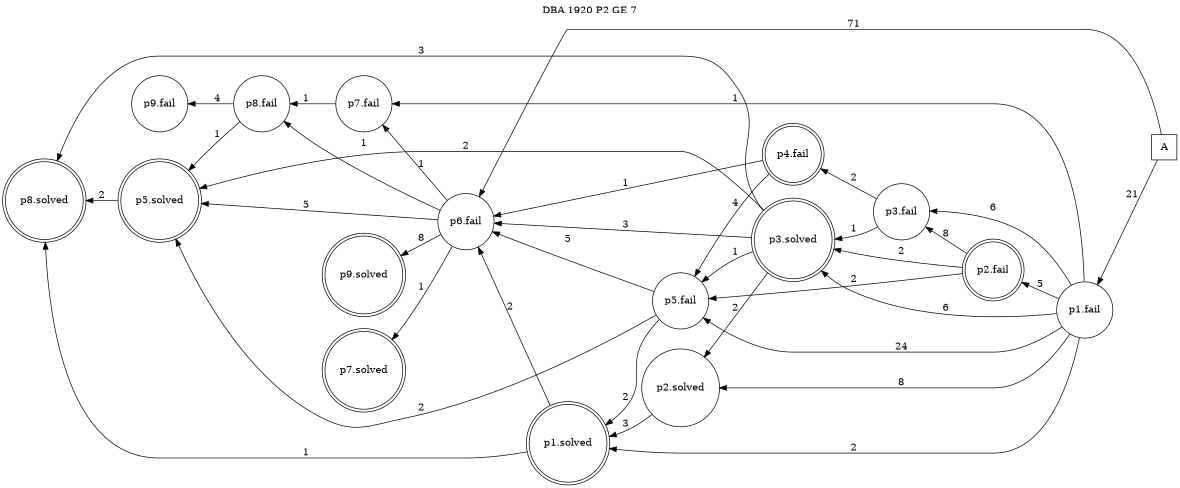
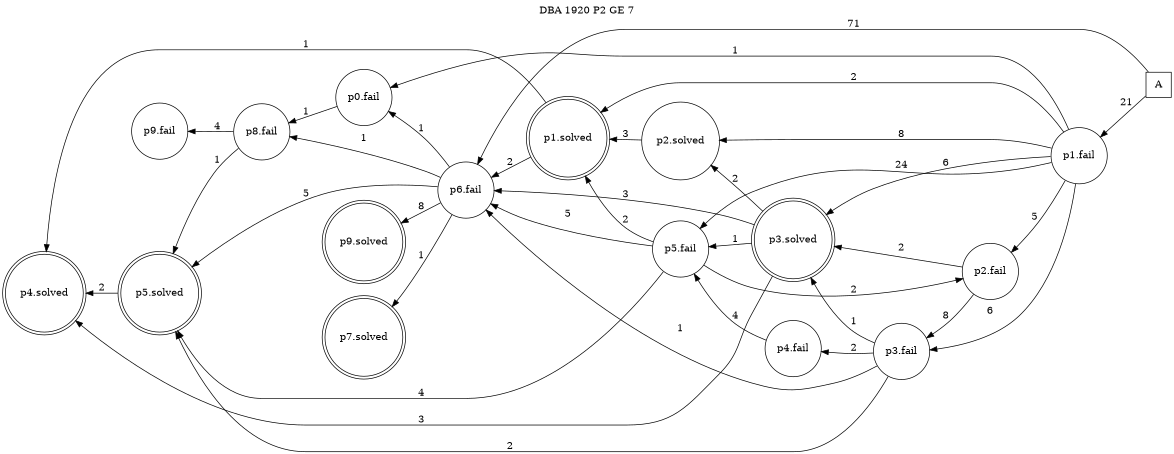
(364, 104) -> (364, 97)
(494, 152) -> (523, 452)
(793, 154) -> (793, 349)
(632, 188) -> (668, 348)
(44, 201) -> (44, 293)
(993, 270) -> (990, 271)
(833, 288) -> (828, 296)
(422, 408) -> (422, 393)
